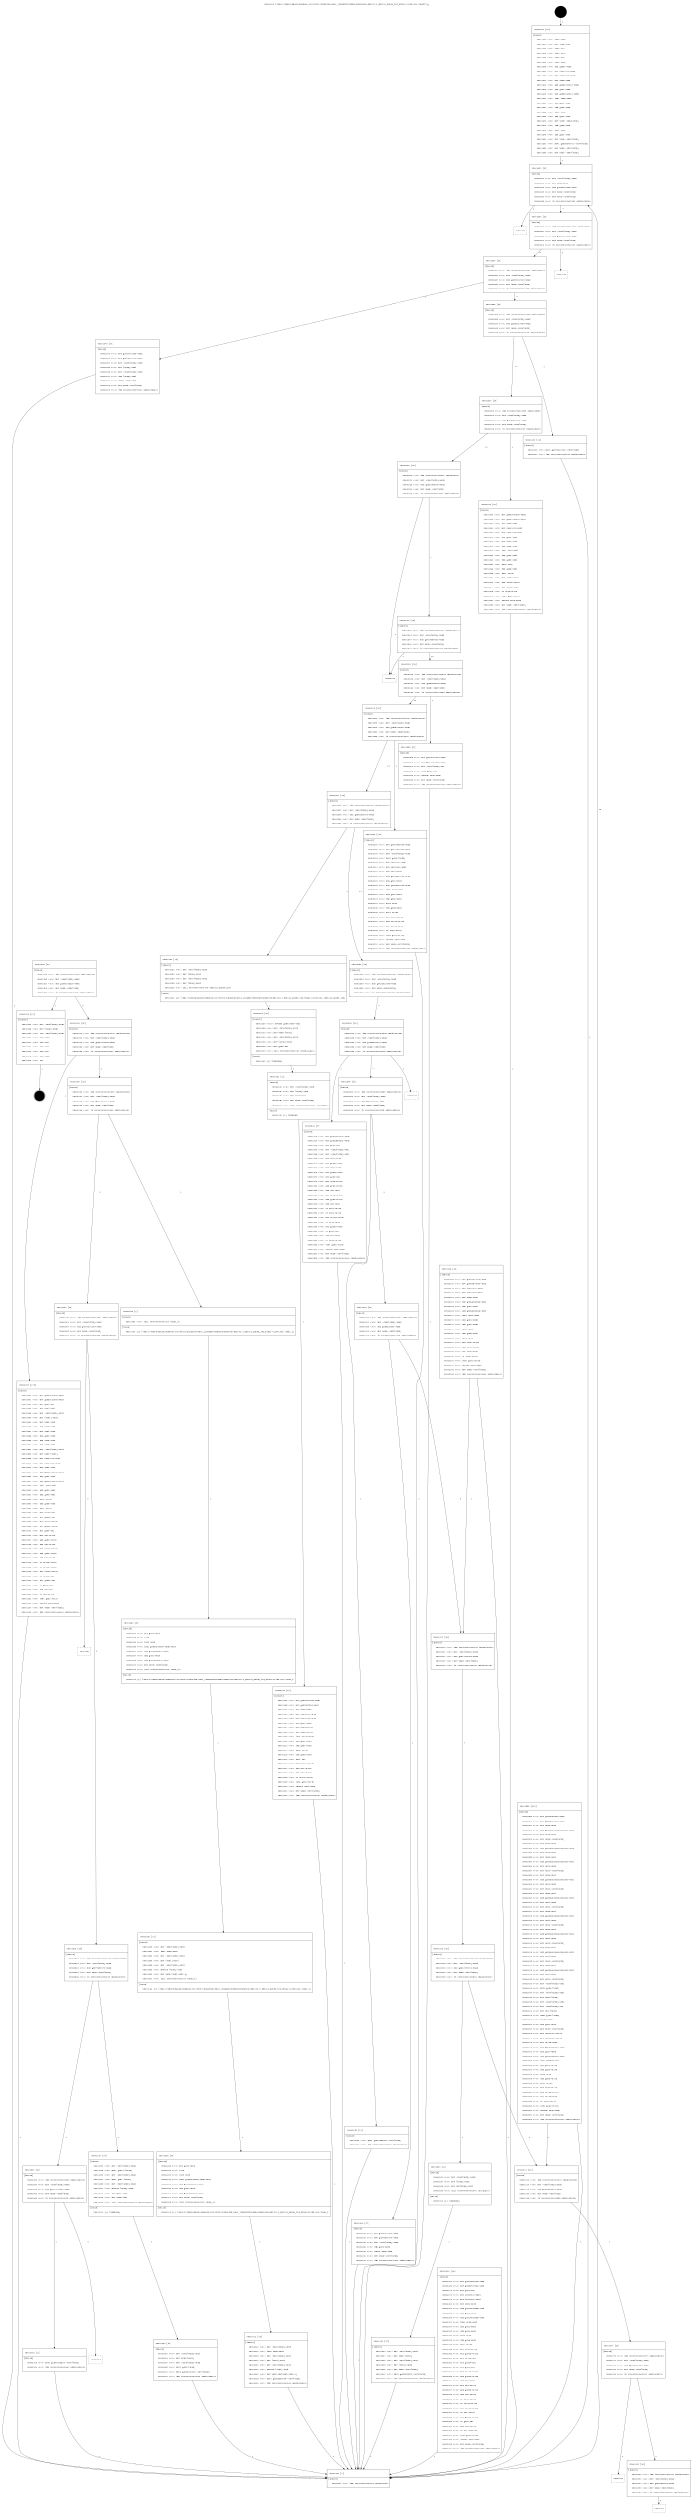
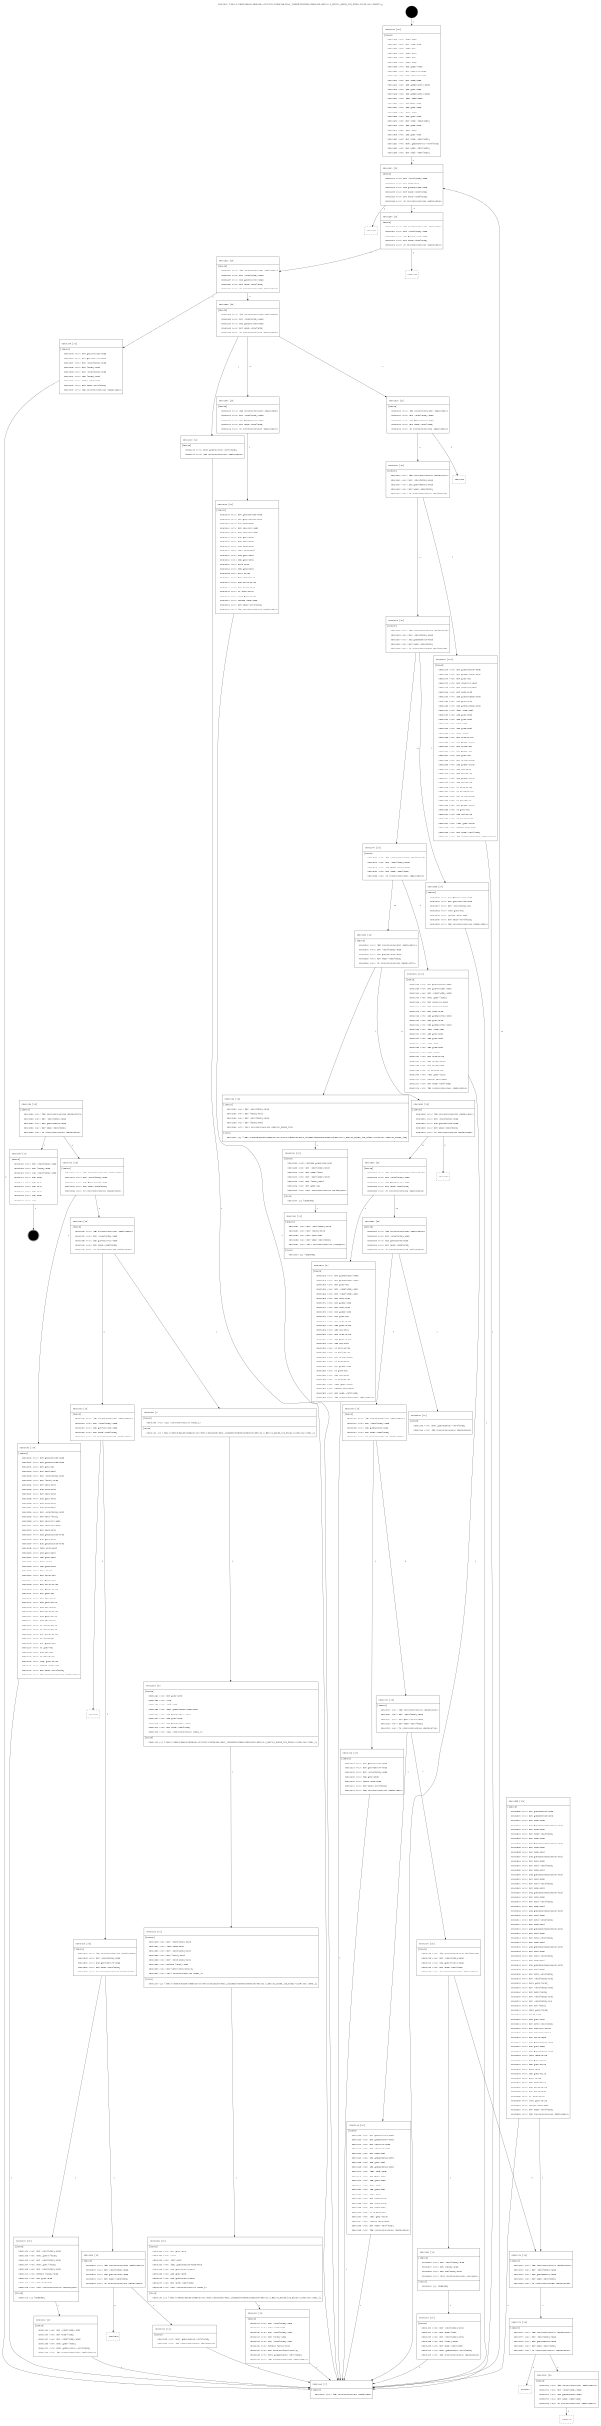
(470, 447) -> (332, 366)
(396, 662) -> (443, 575)
(403, 1072) -> (443, 1154)
(467, 1505) -> (396, 1926)
(305, 1743) -> none
(345, 2307) -> none
